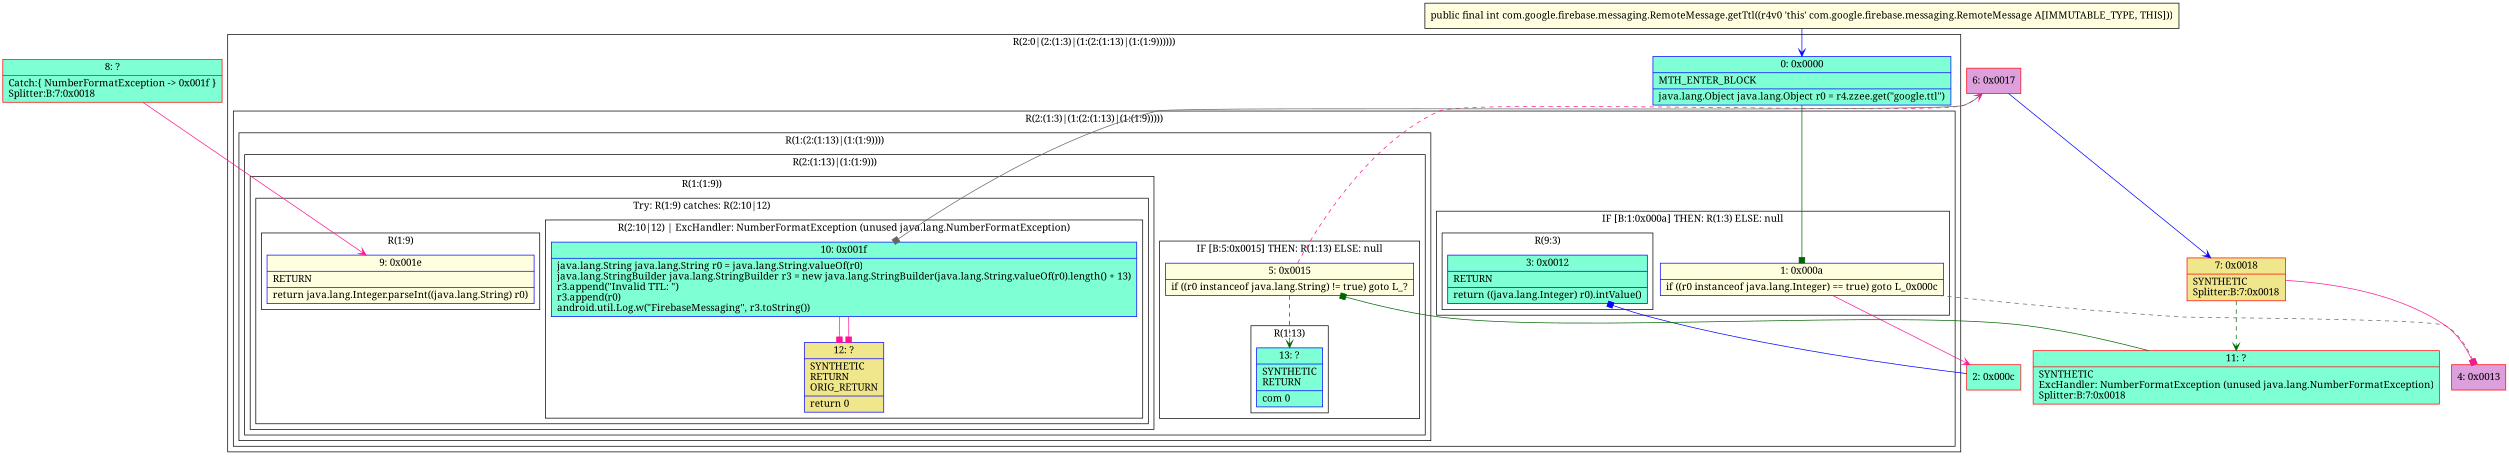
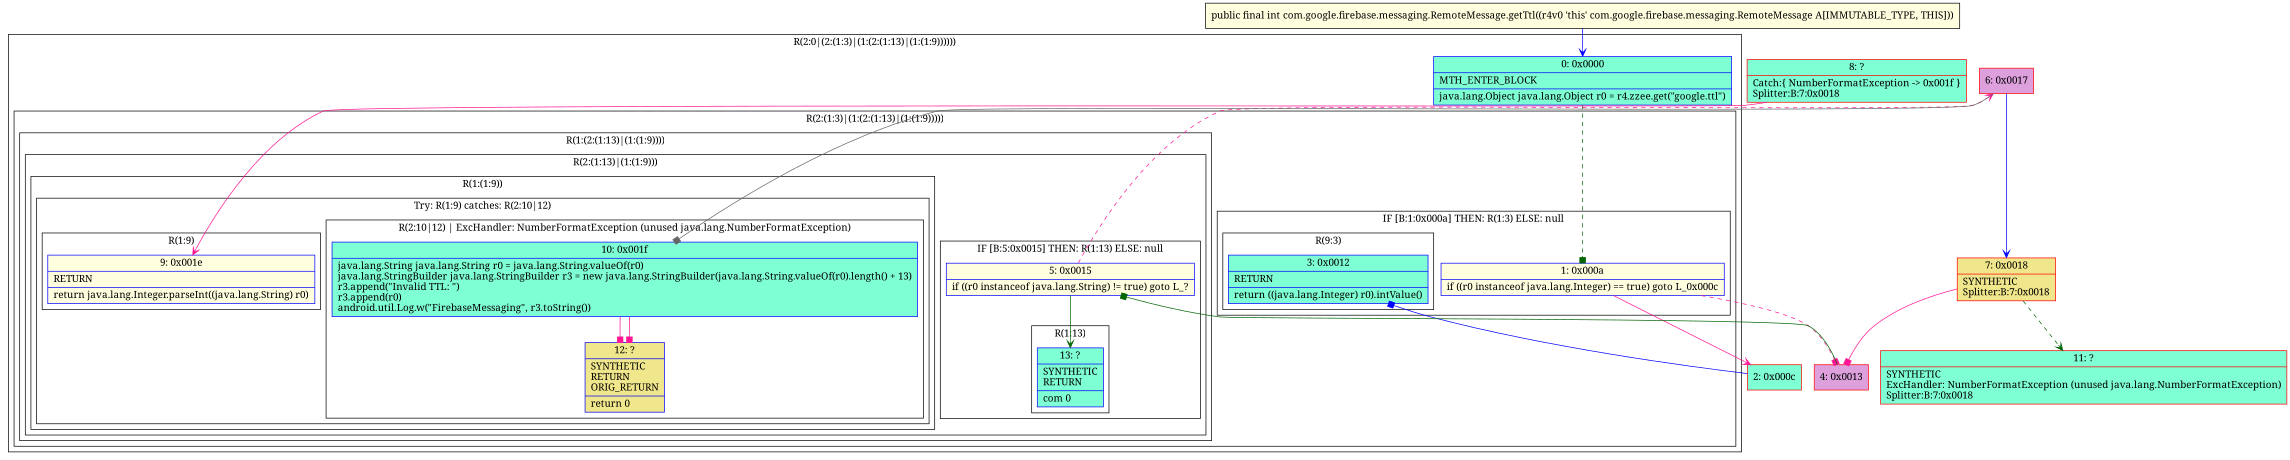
(1802, 180) -> (1583, 180)
(1290, 318) -> (1070, 318)
(2213, 318) -> (1776, 312)
(1748, 321) -> (1547, 319)
